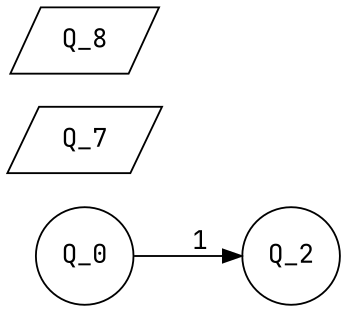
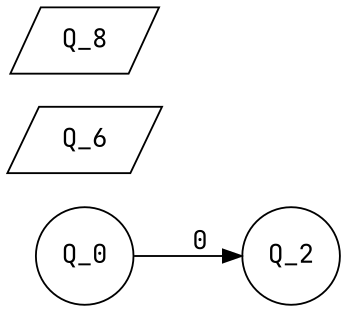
(85, 140) -> (85, 140)
(201, 242) -> (201, 242)
